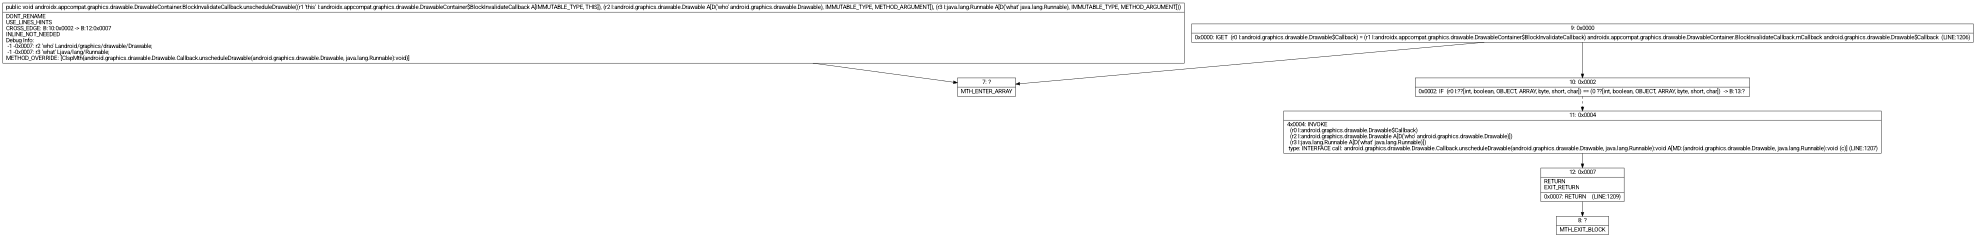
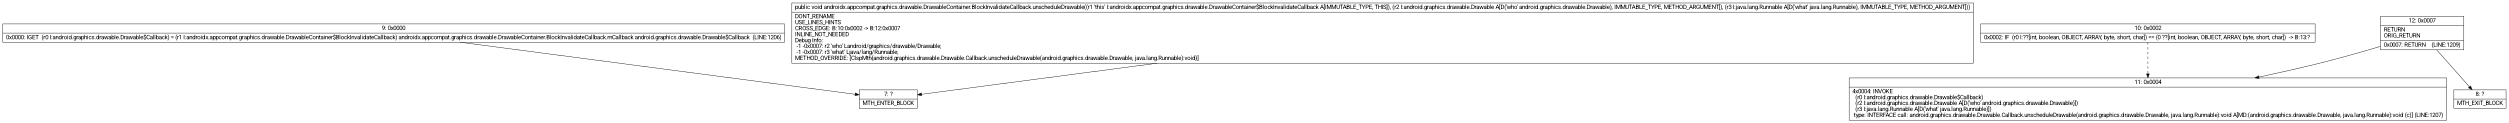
(1582, 58) -> none
(987, 91) -> (888, 103)
(1582, 159) -> (2320, 63)
(1562, 188) -> (2402, 36)
